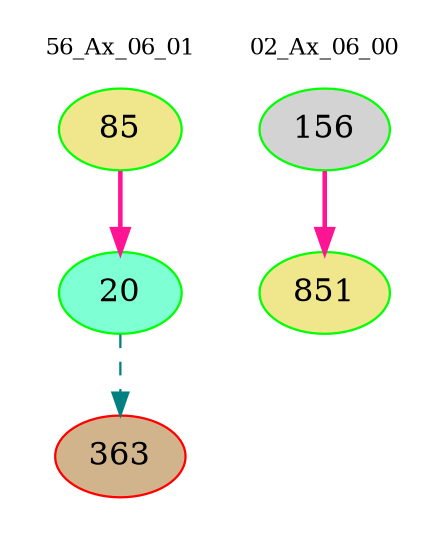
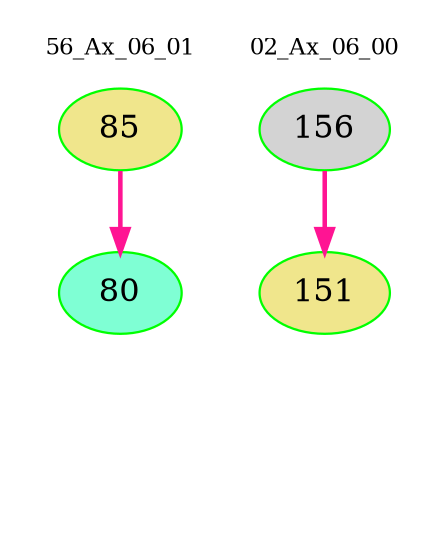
(120, 293) -> (120, 293)
(325, 293) -> (325, 293)
(120, 456) -> none
